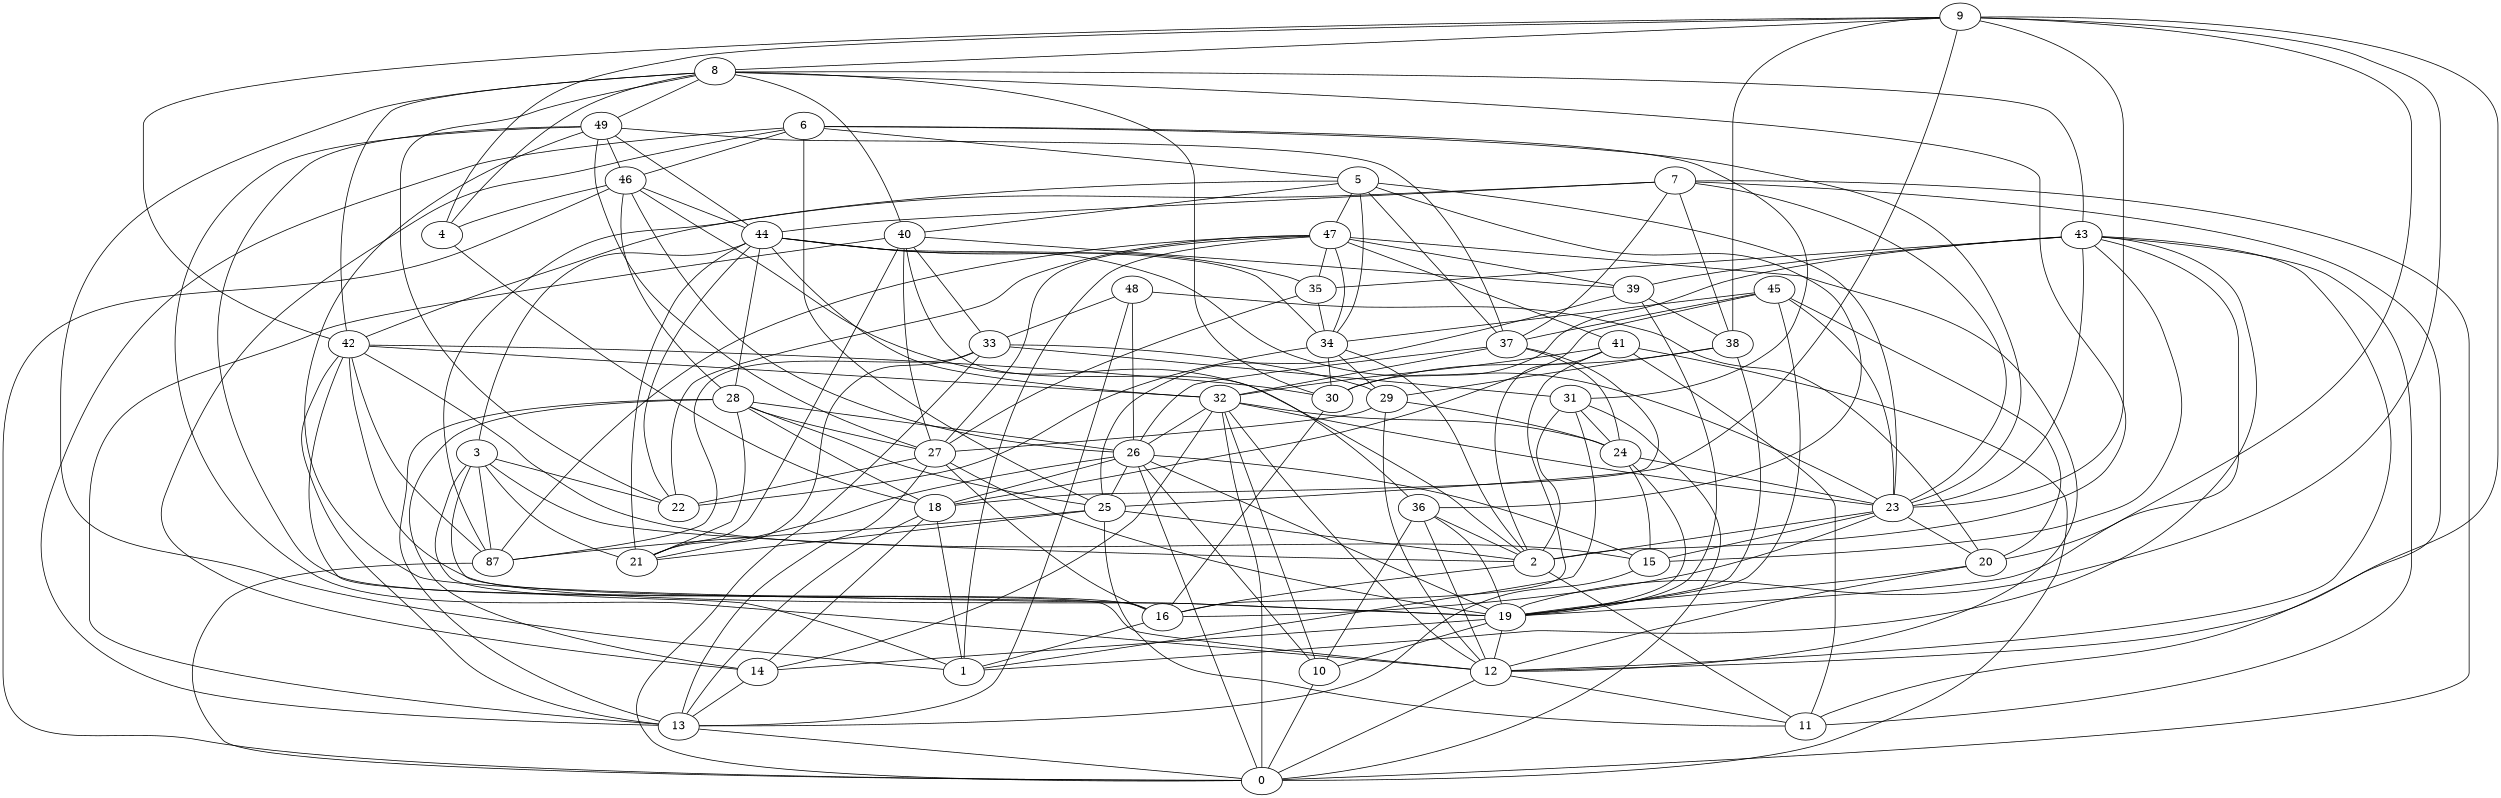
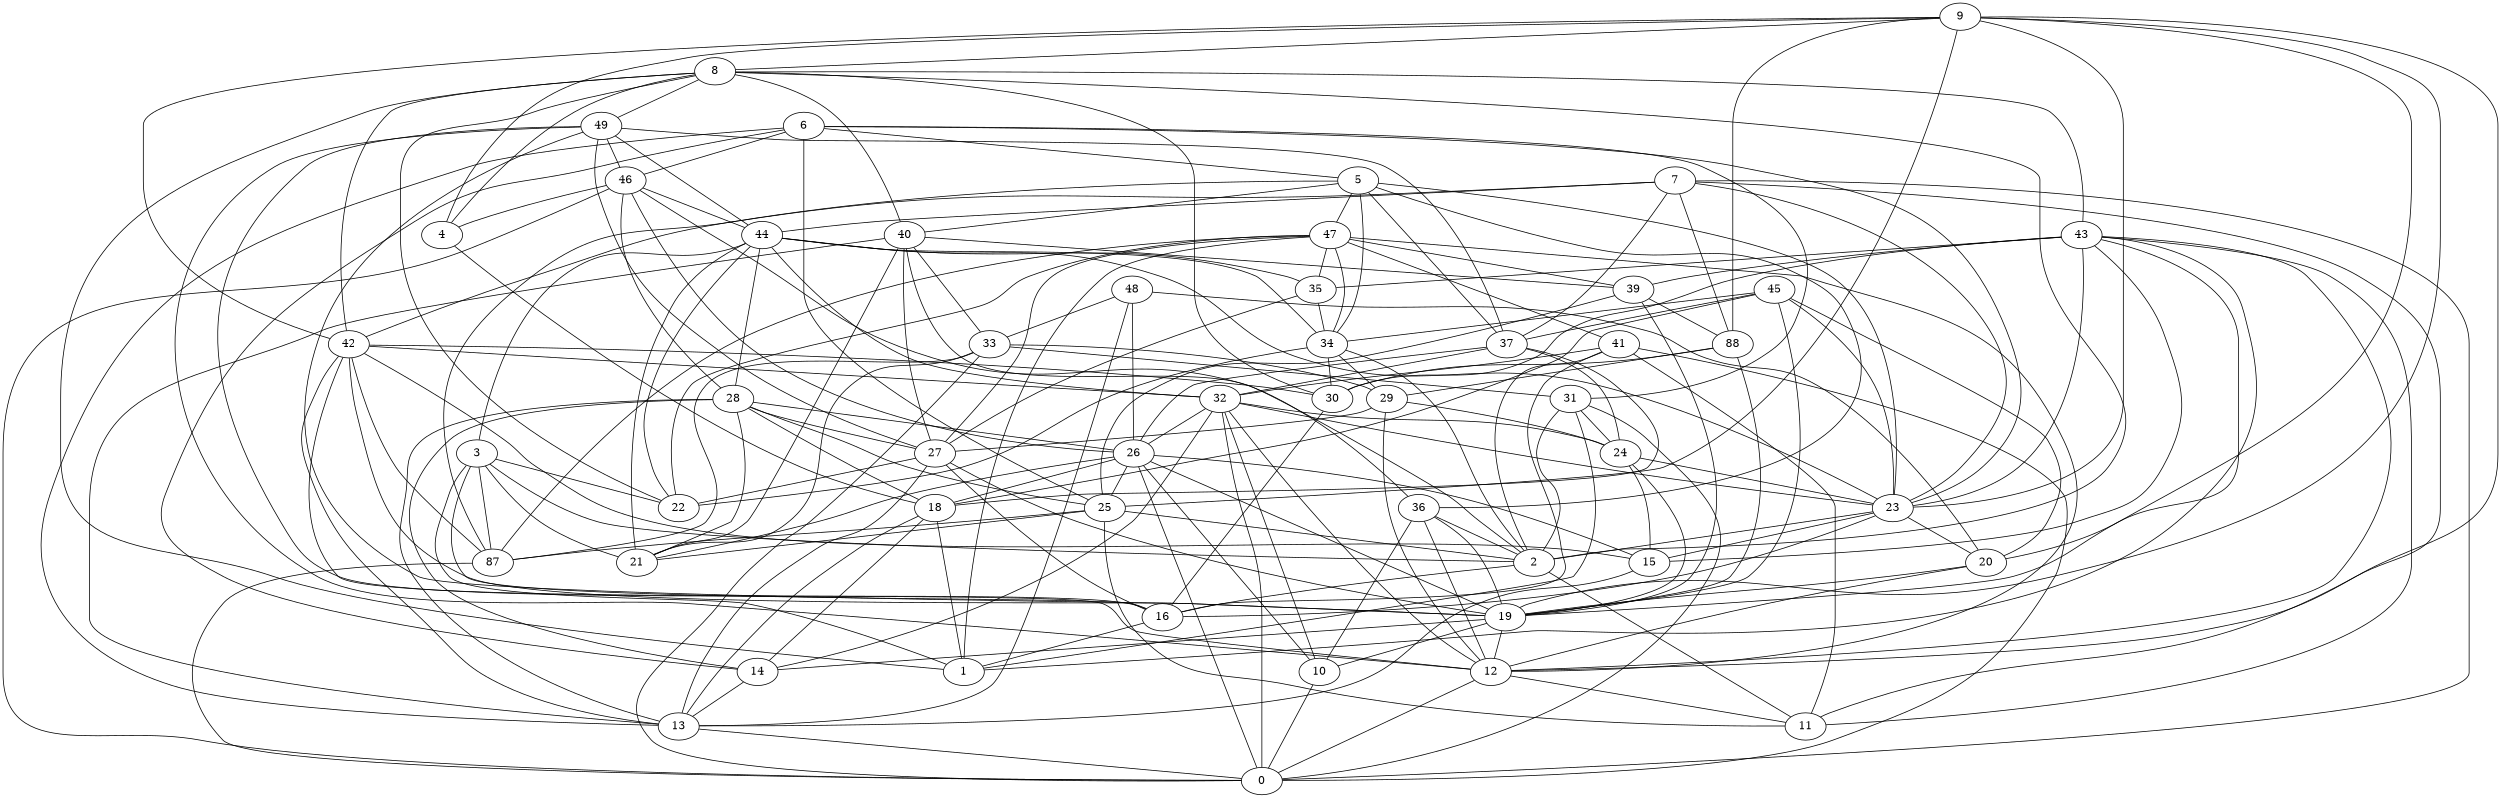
(1733, 344) -> (1733, 344)
